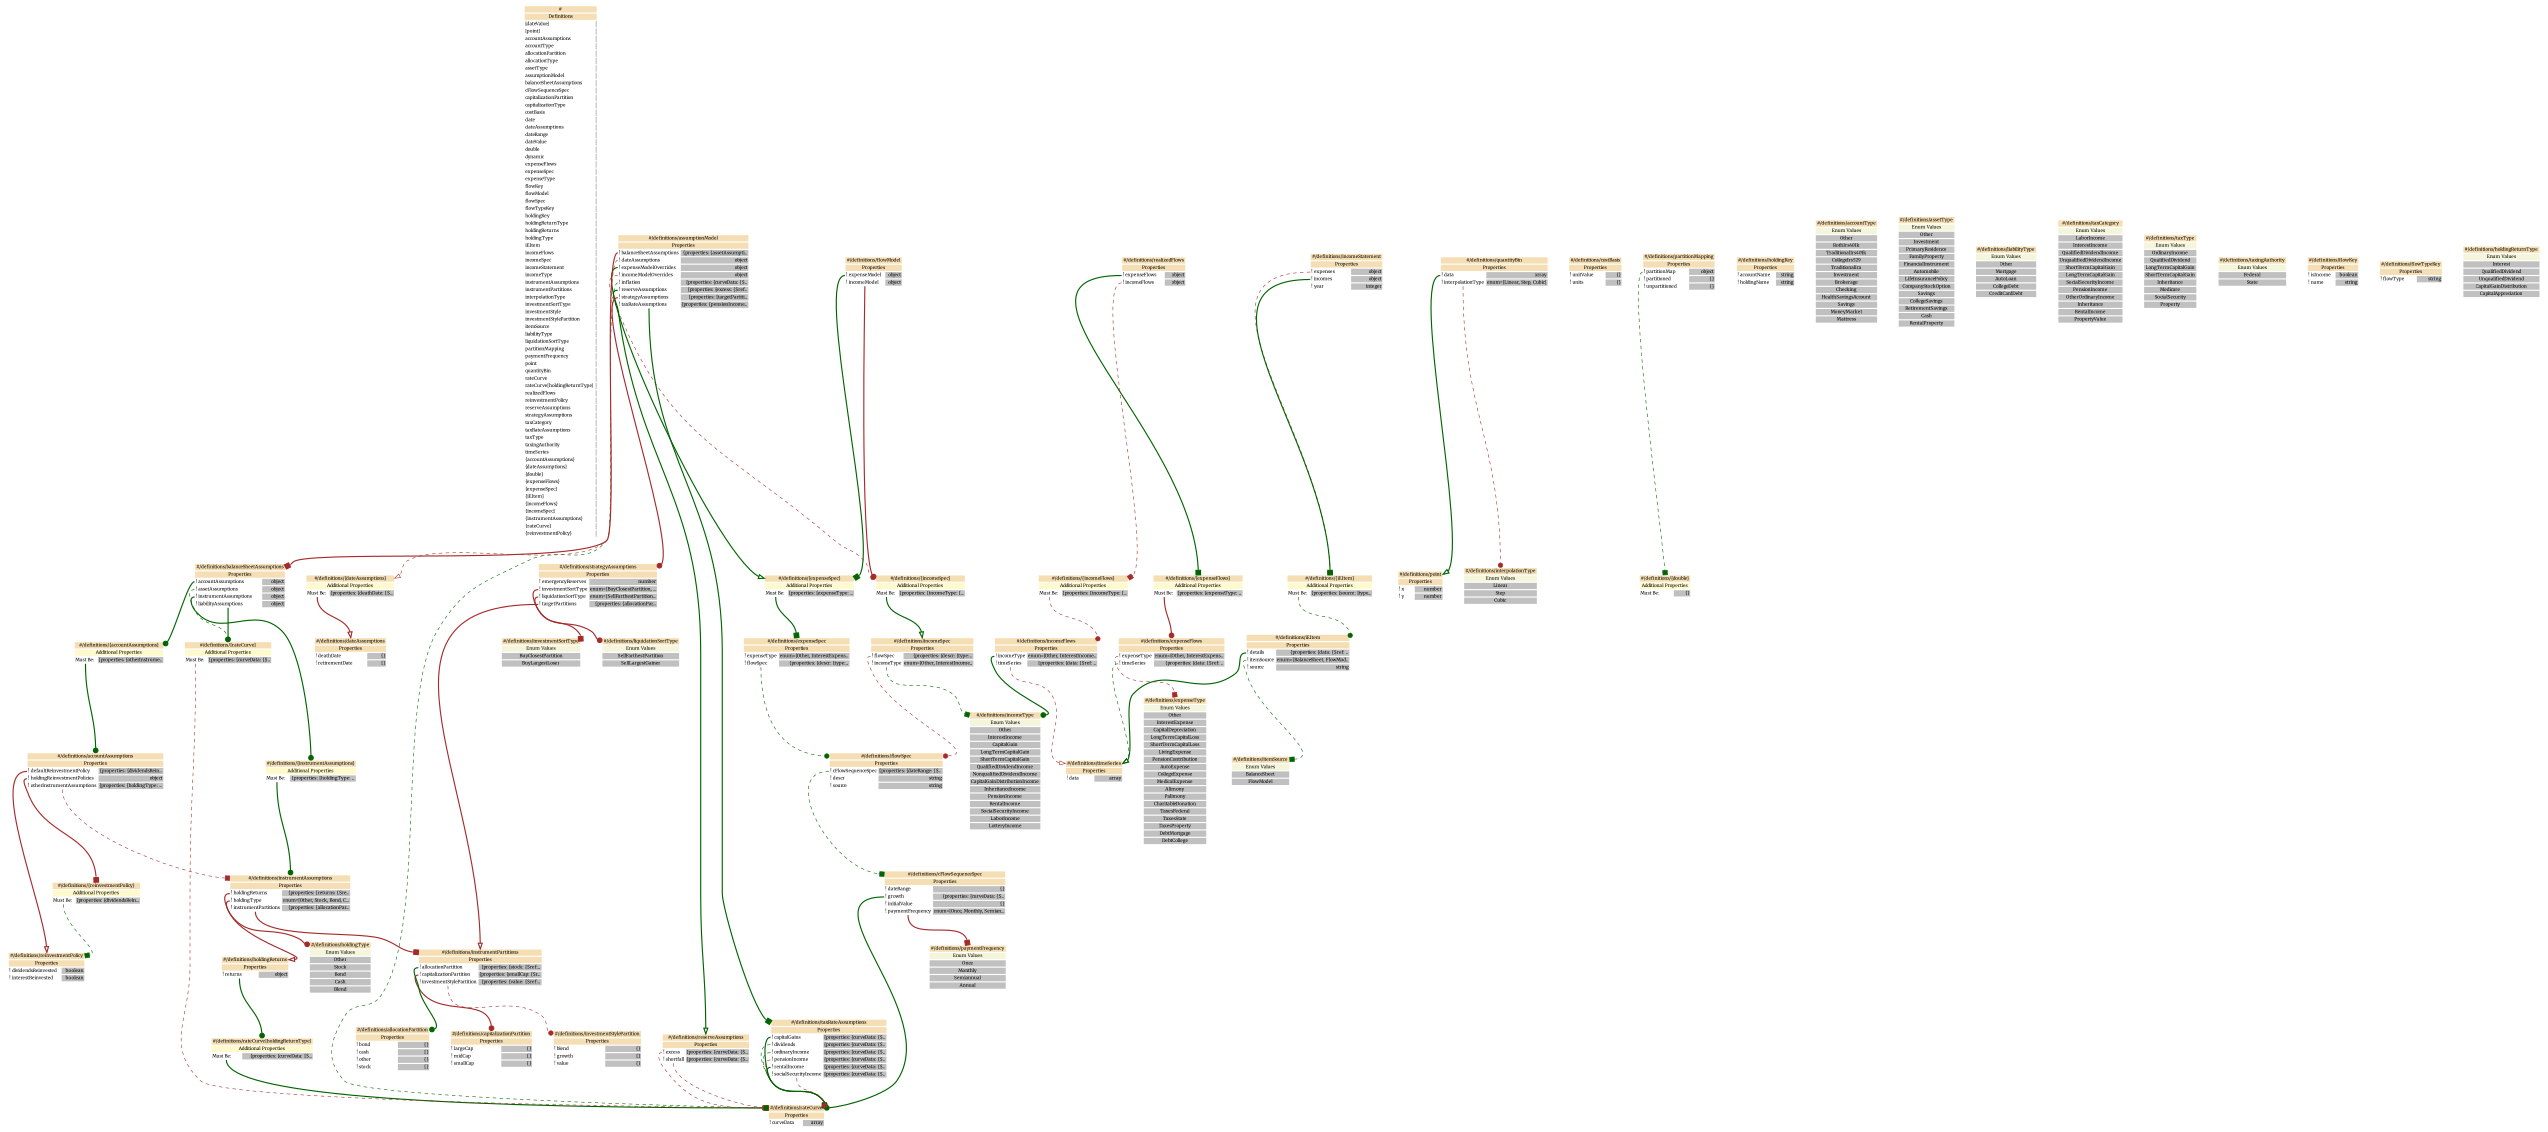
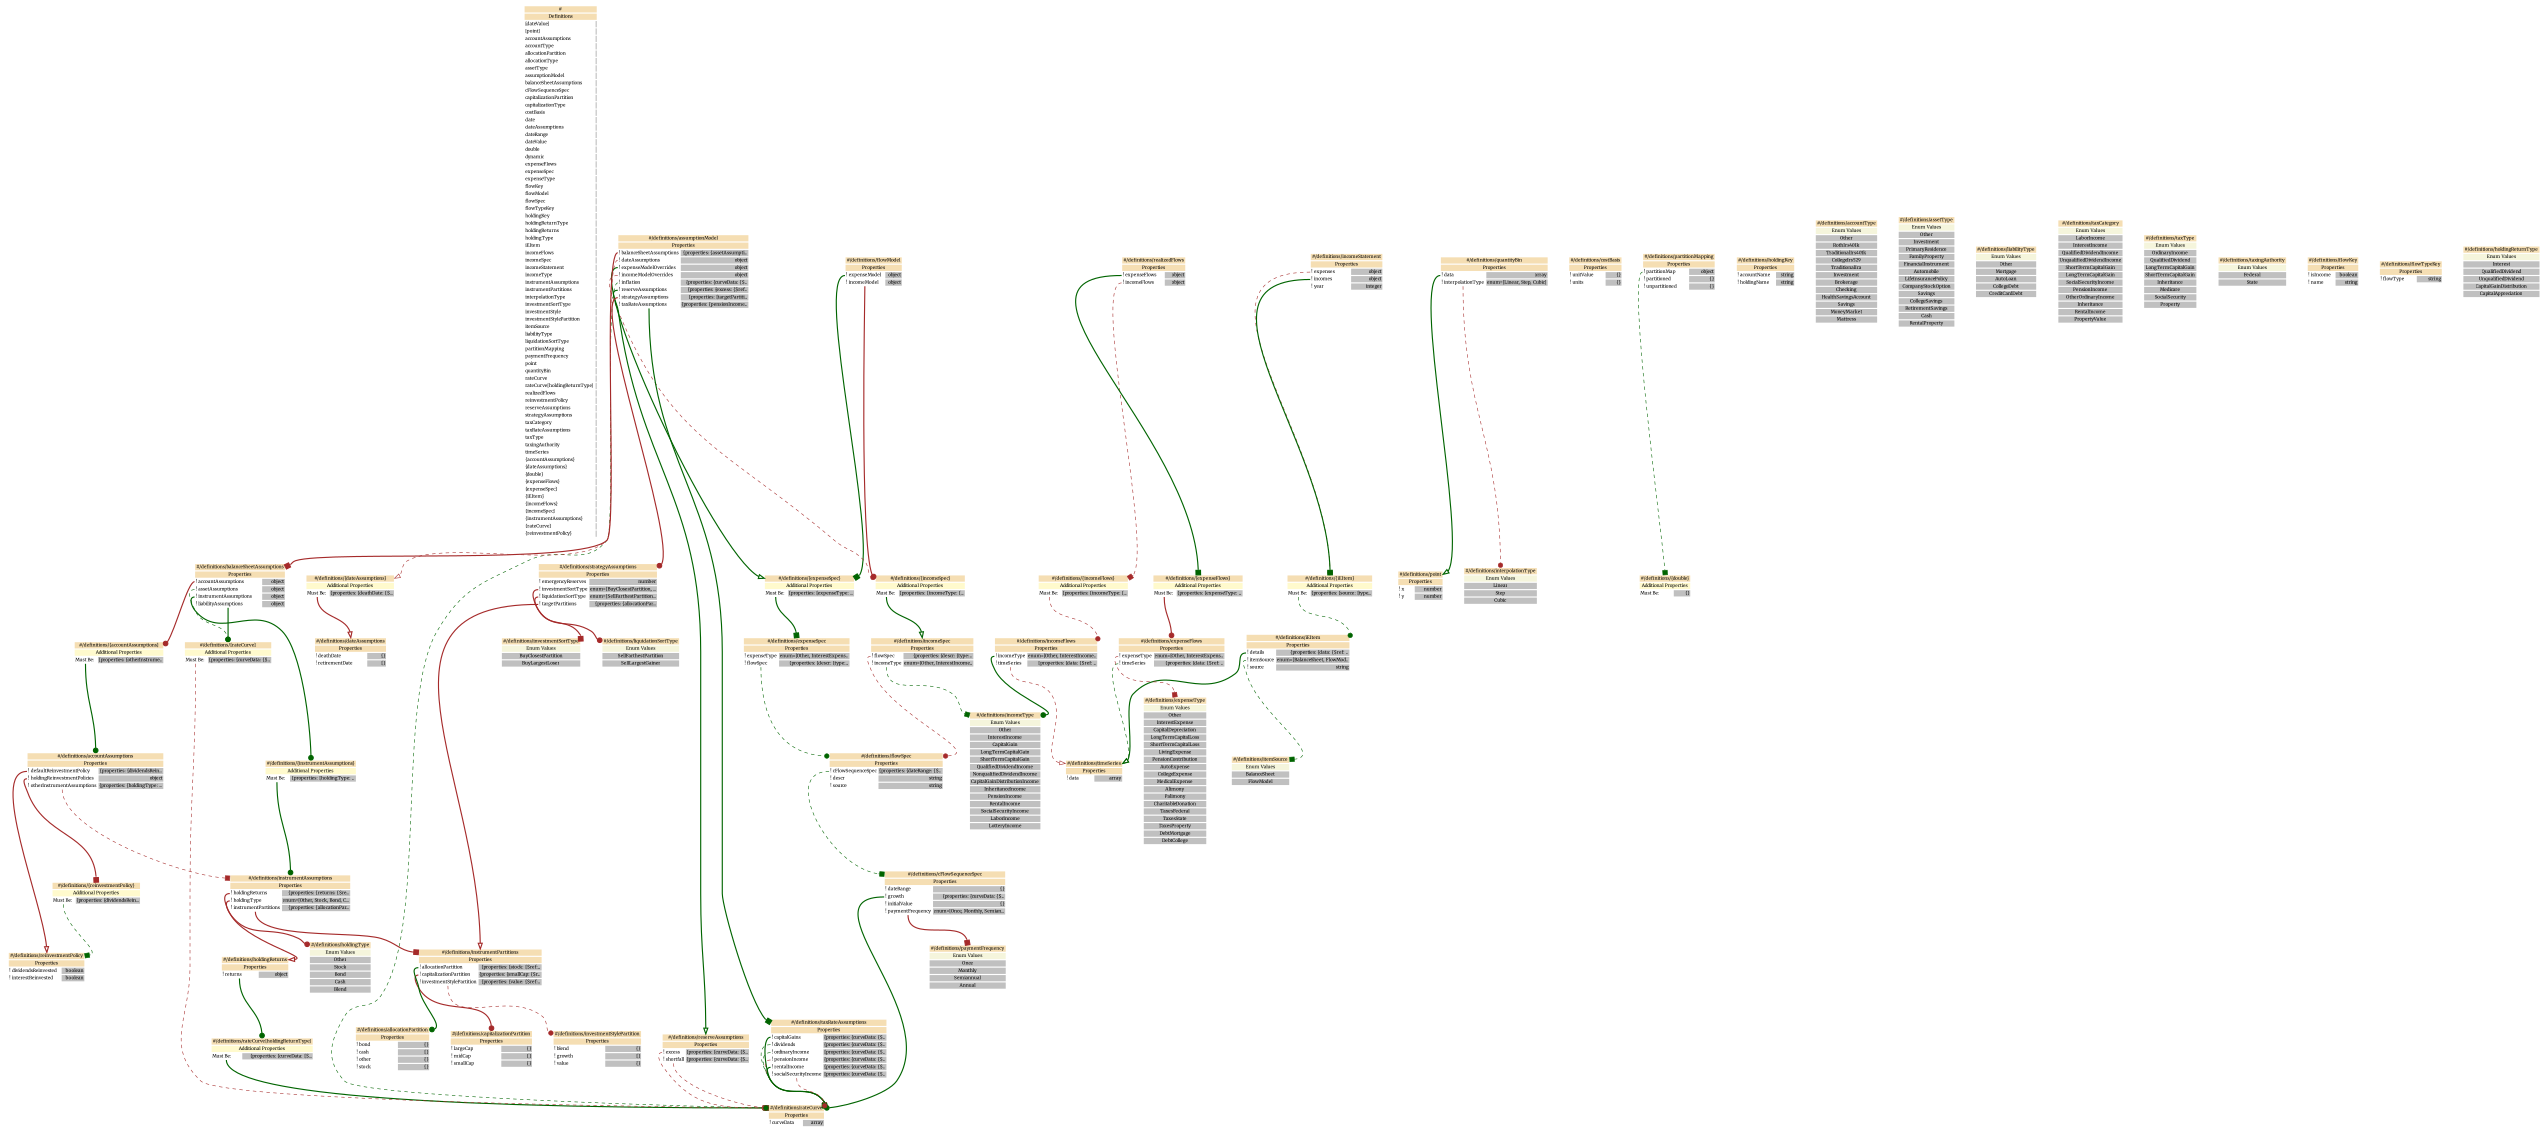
(180, 611) -> (180, 611)
